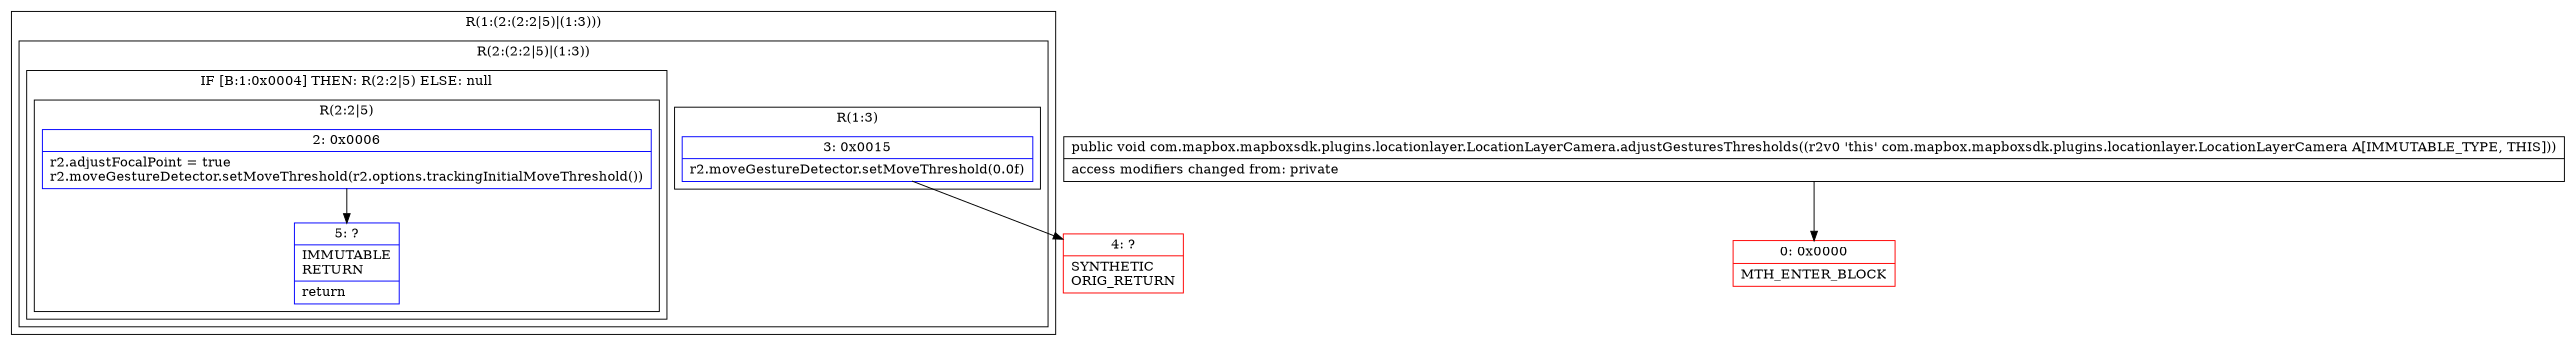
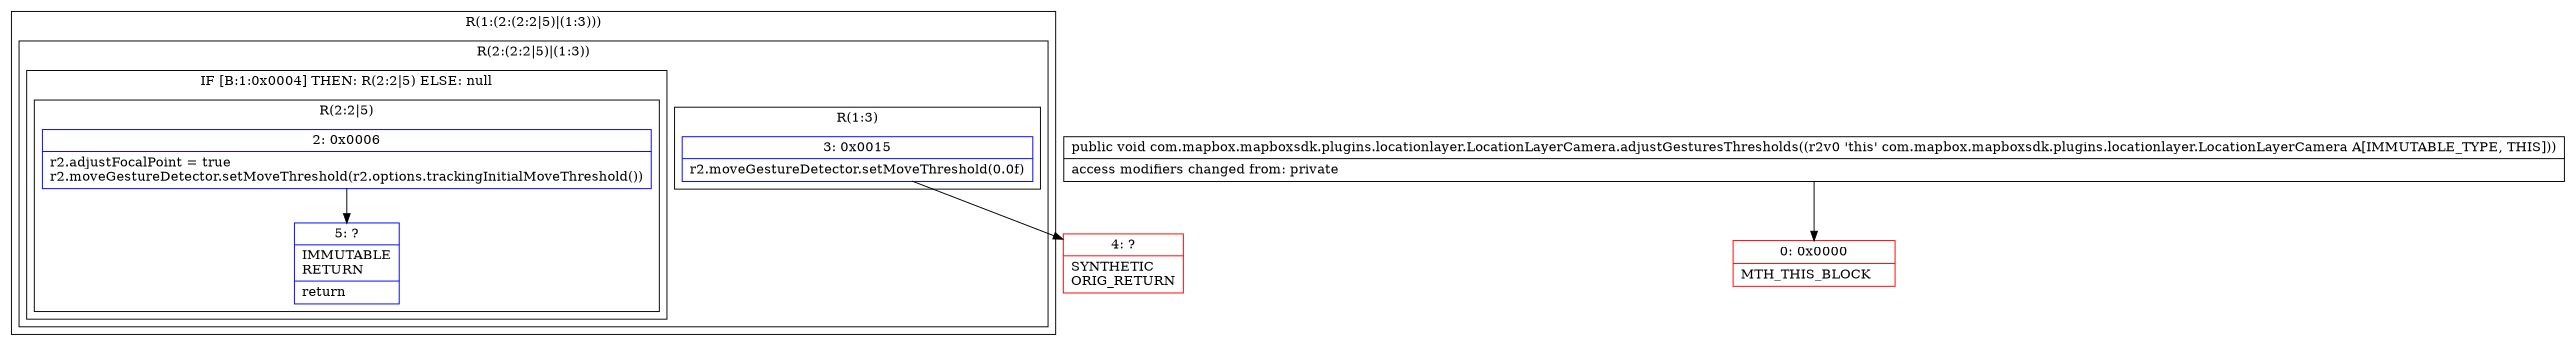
(1814, 274) -> (1806, 274)
